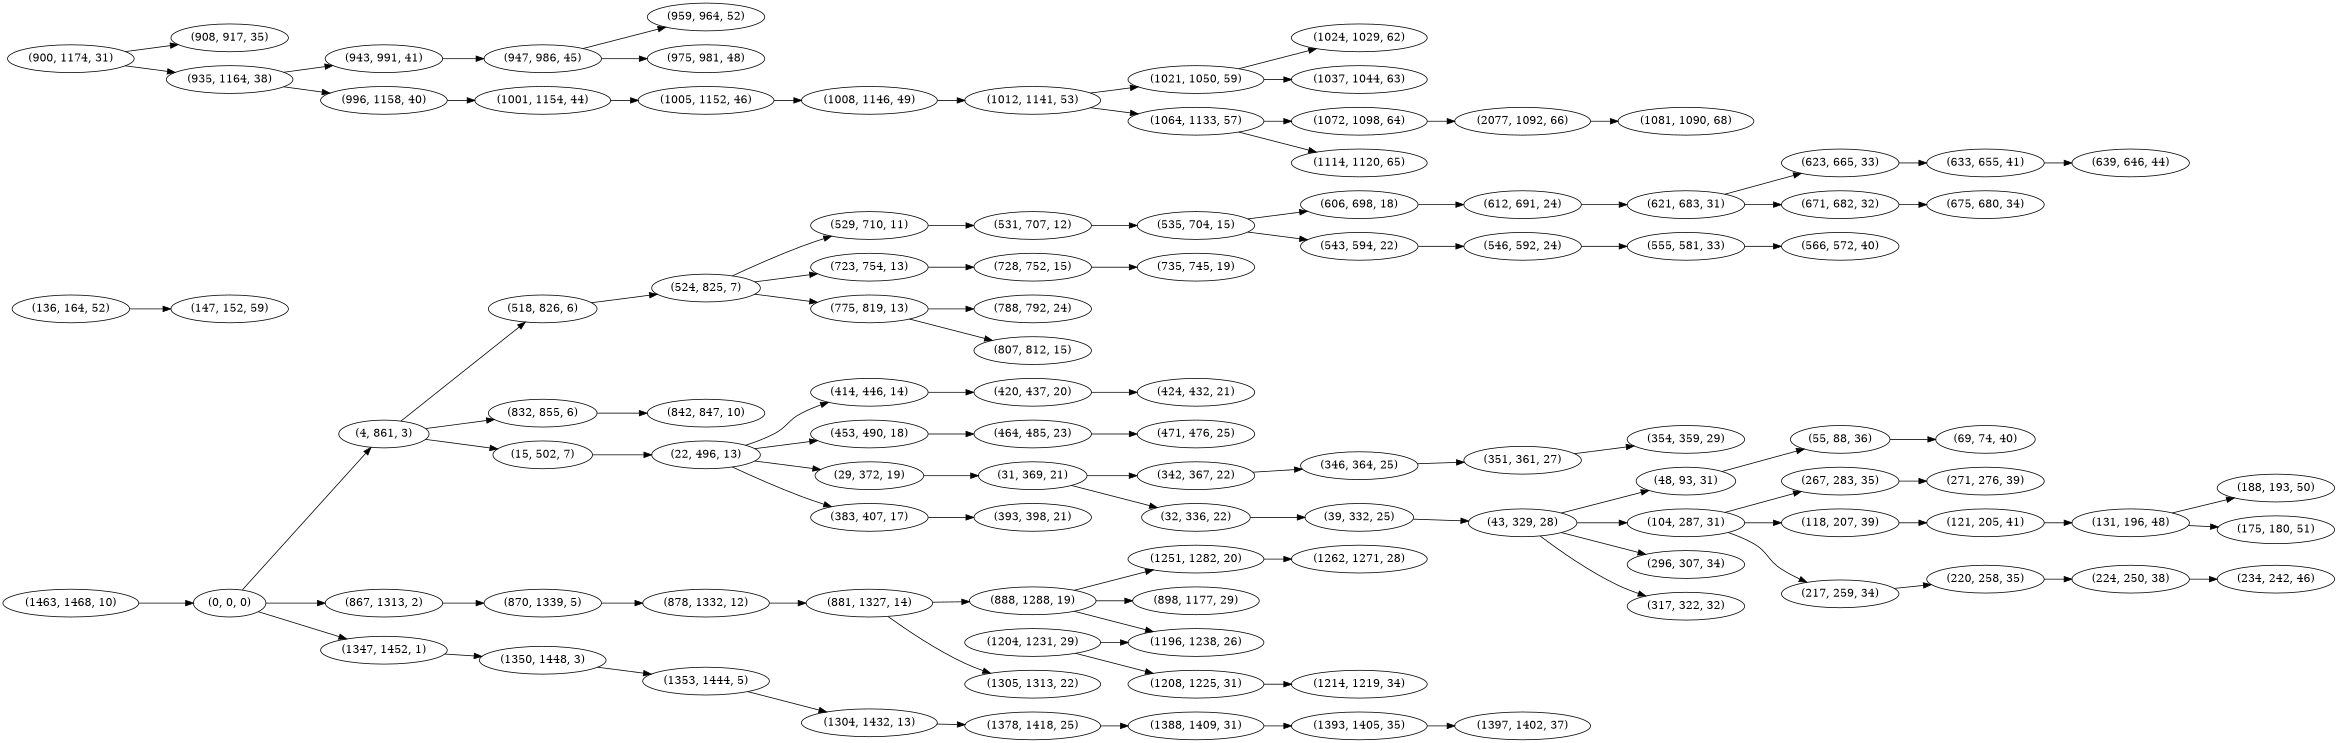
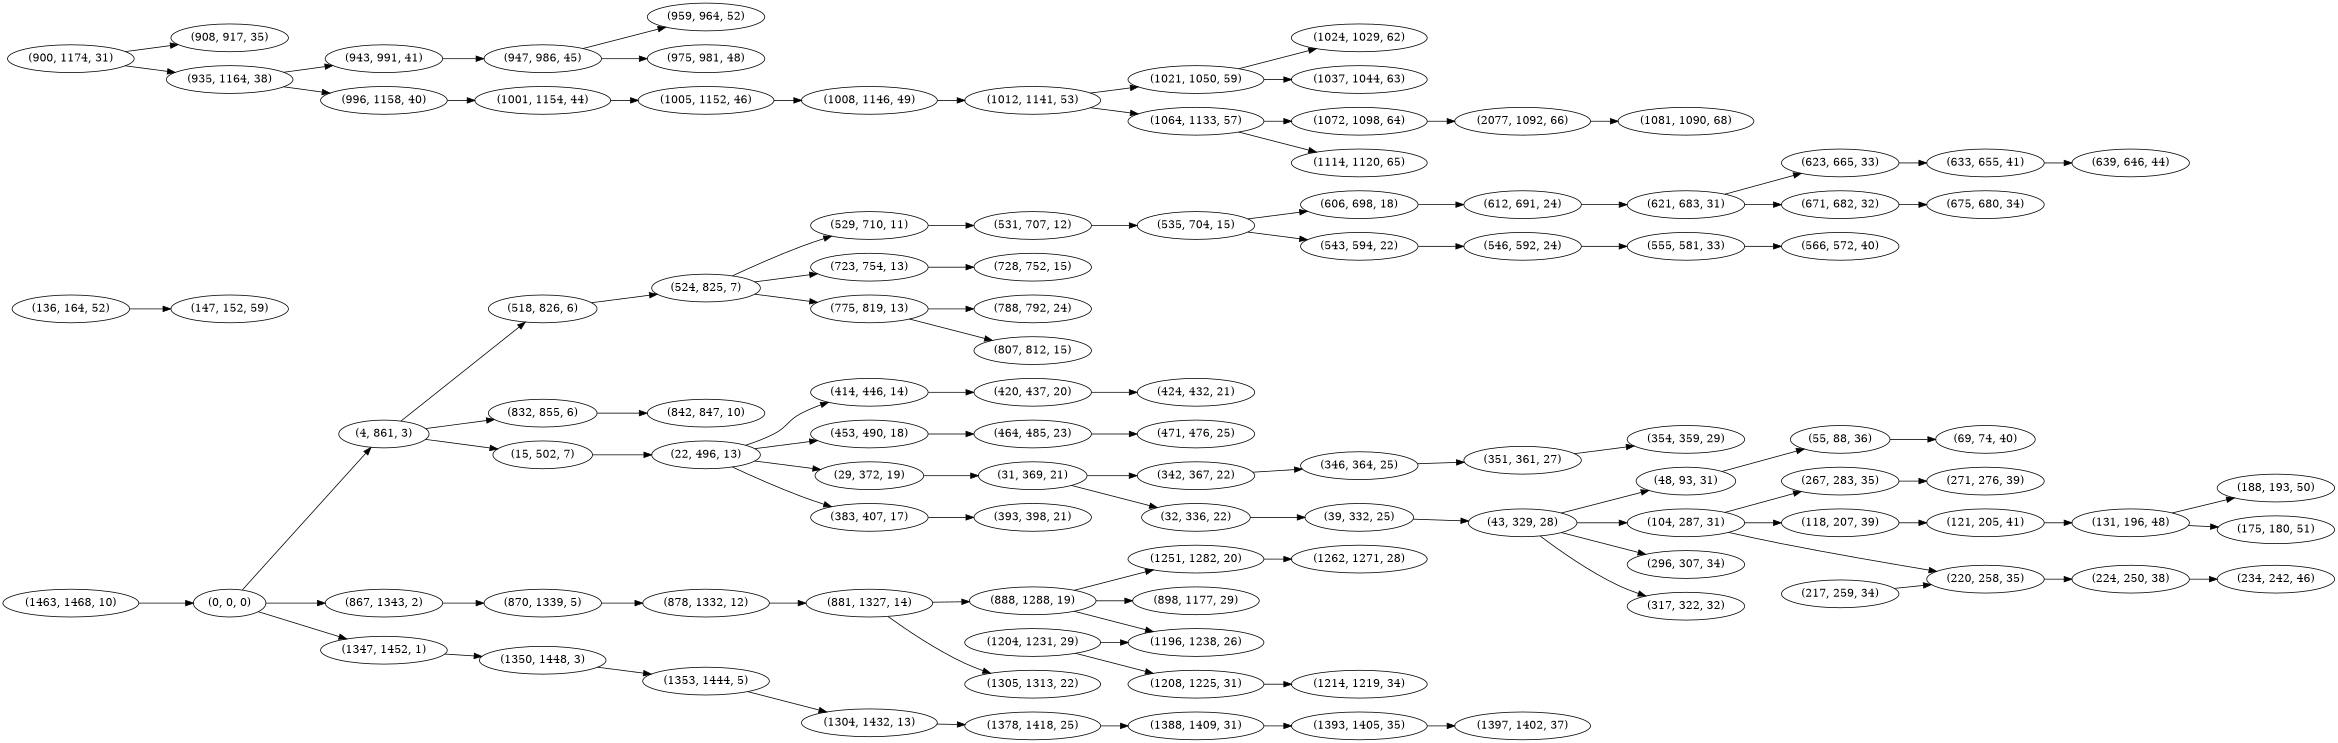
(1196, 267) -> none
(1766, 553) -> (1829, 553)
(384, 603) -> (384, 603)
